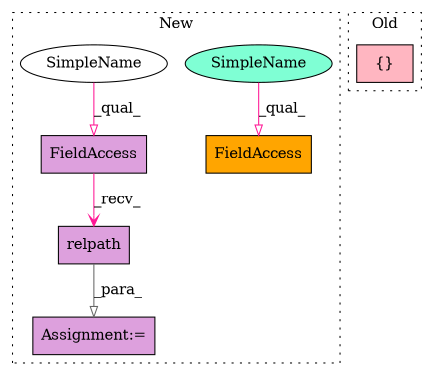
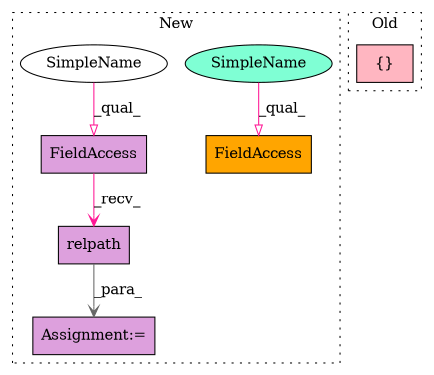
(94, 285) -> (94, 285)
